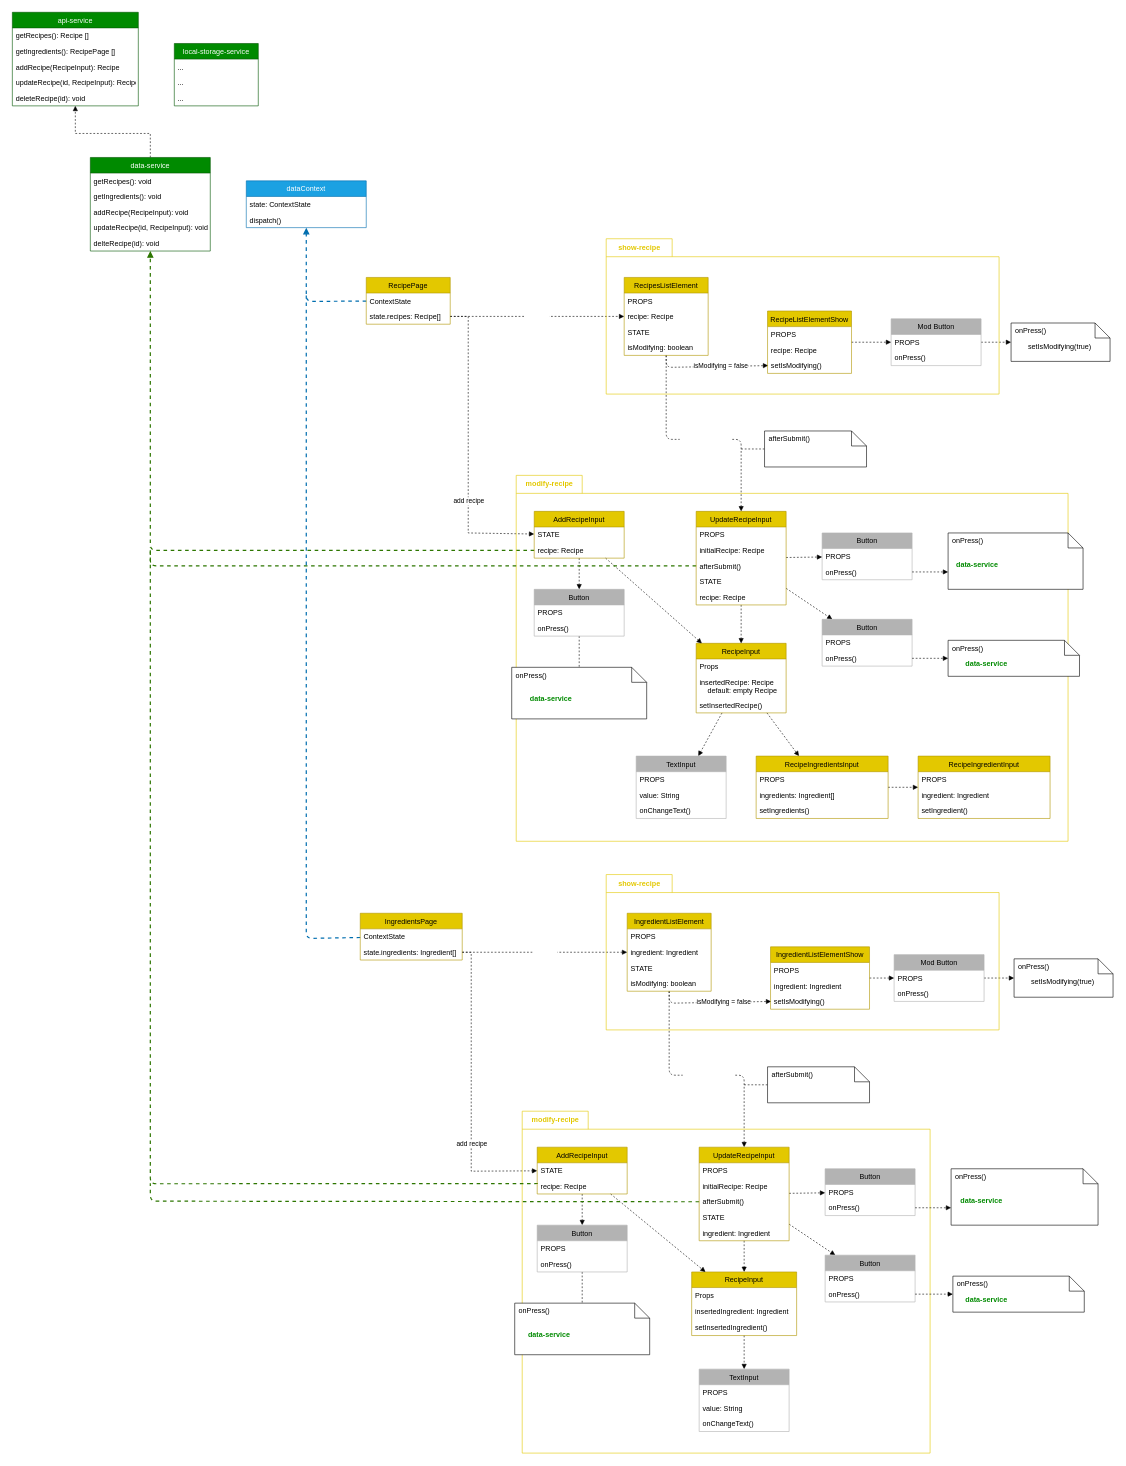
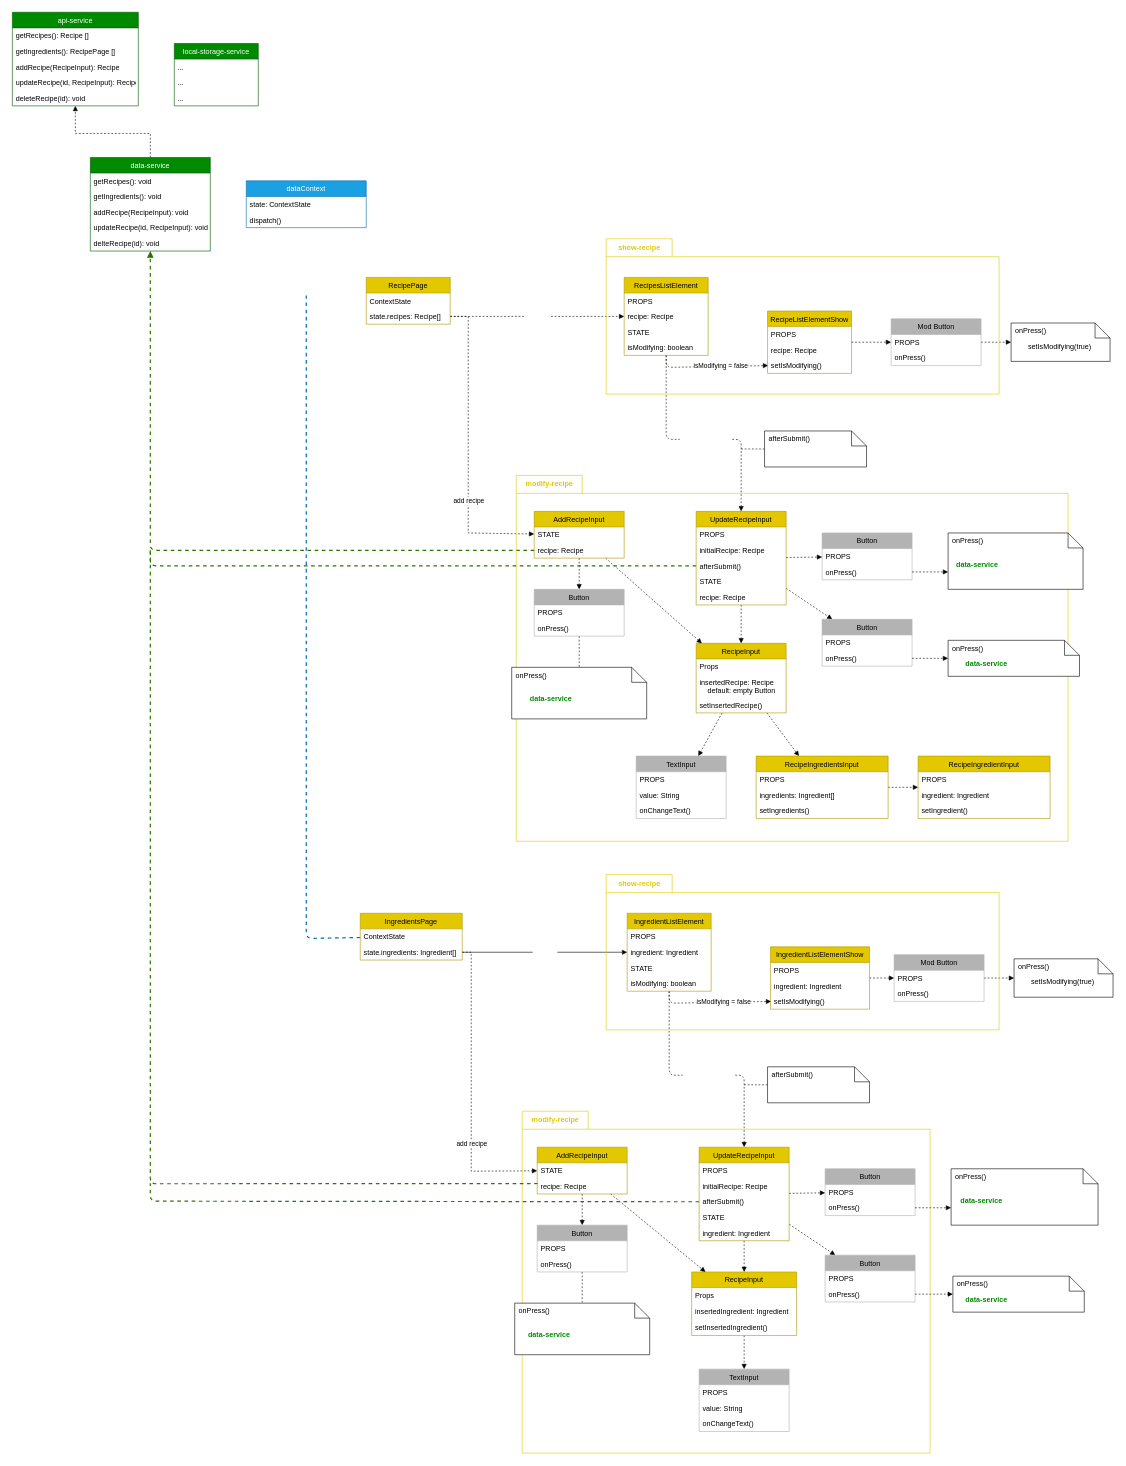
(306, 294) -> none
(739, 683) -> (739, 683)
(589, 953) -> (589, 953)
